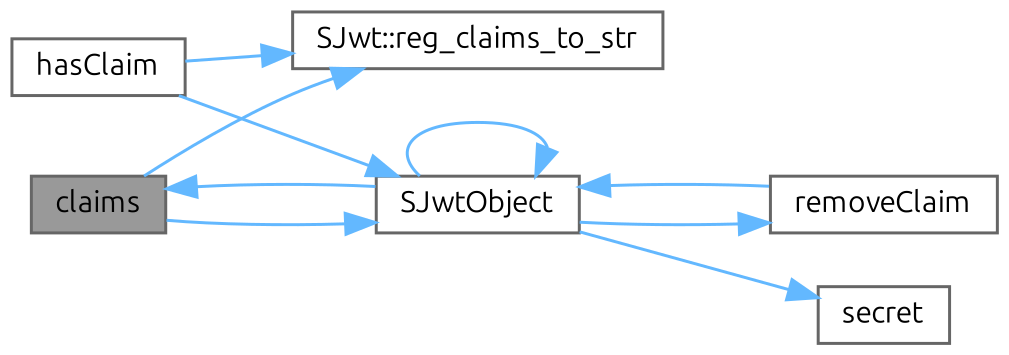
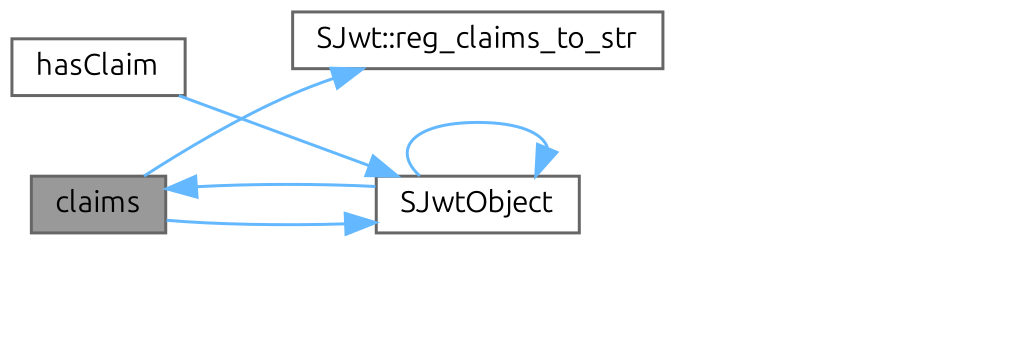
(223, 58) -> none
(884, 205) -> none
(884, 315) -> none
